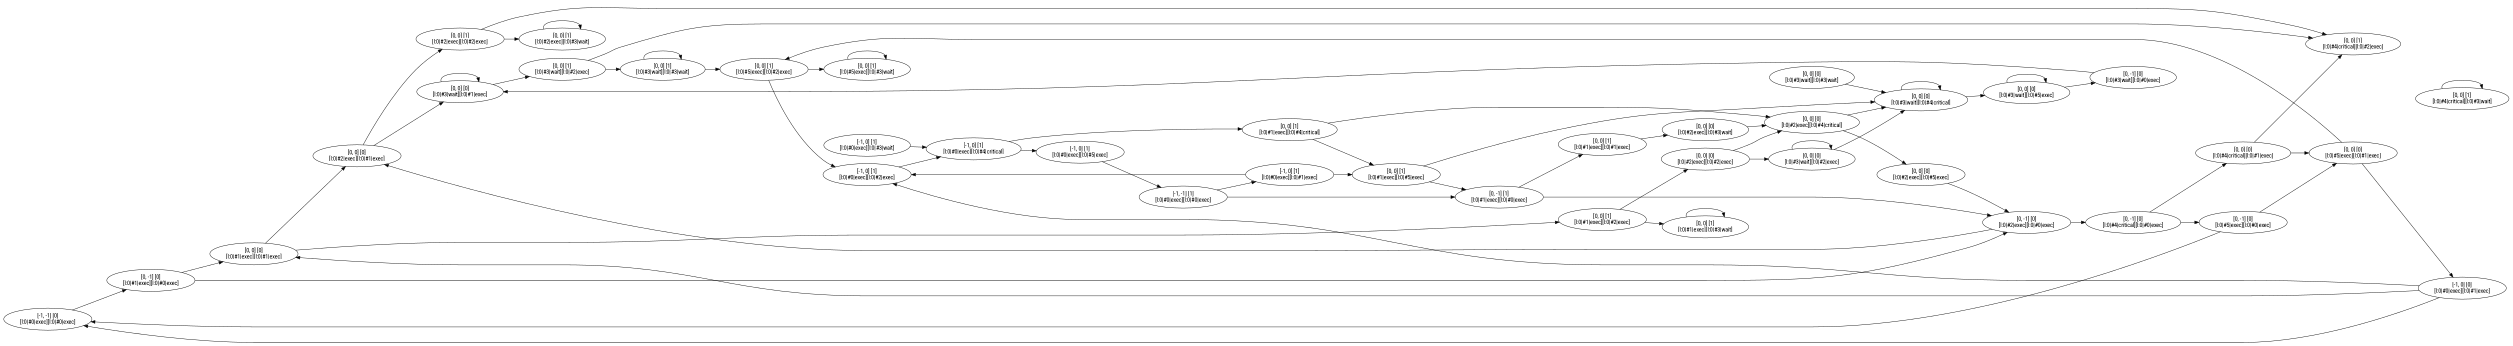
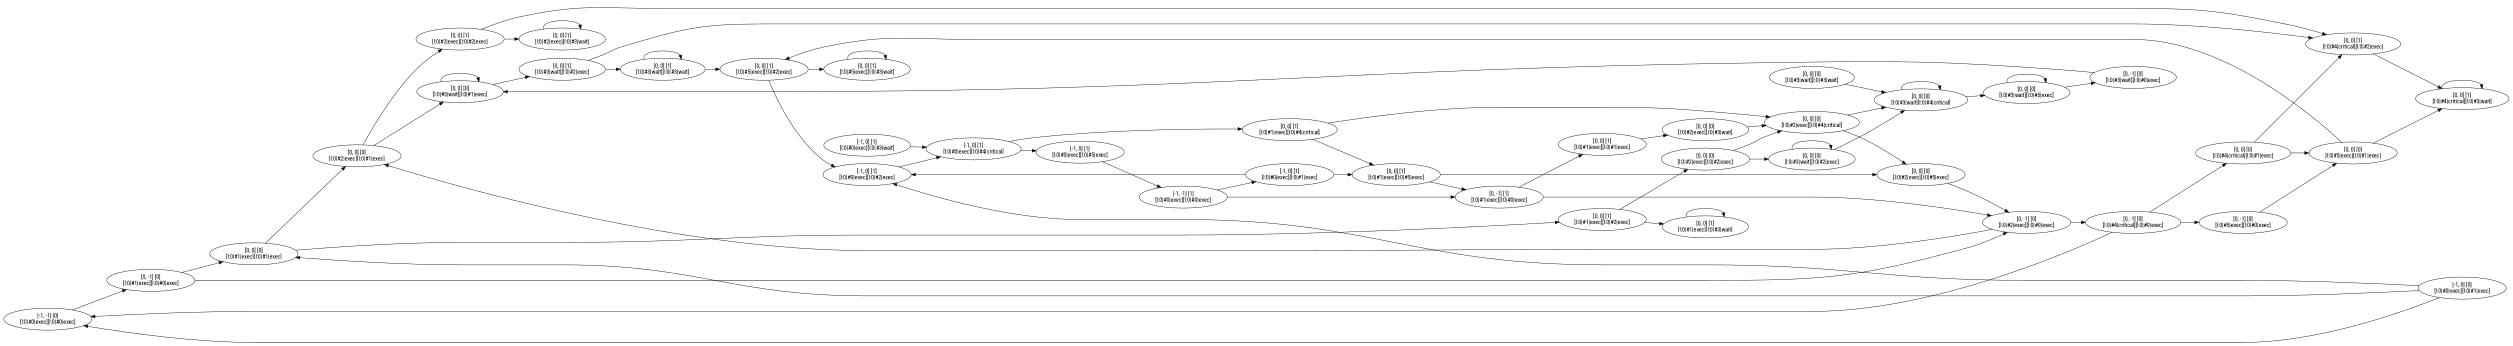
none -> (2406, 70)
(1644, 115) -> (1657, 175)
(2406, 219) -> (2406, 127)
(1164, 327) -> (1110, 311)
